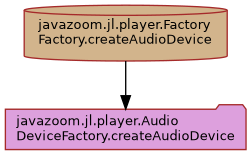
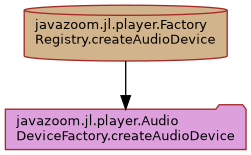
(126, 33) -> (126, 33)
